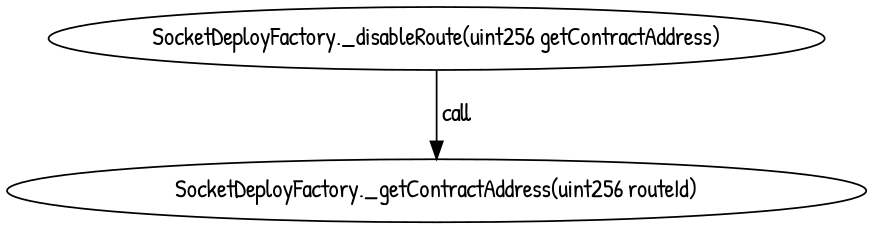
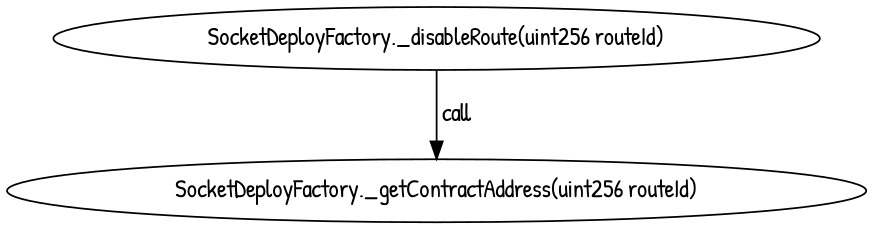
(437, 38) -> (437, 38)
